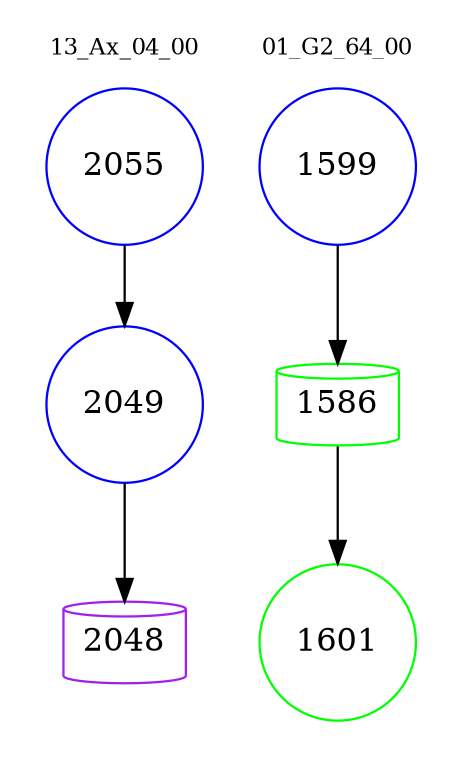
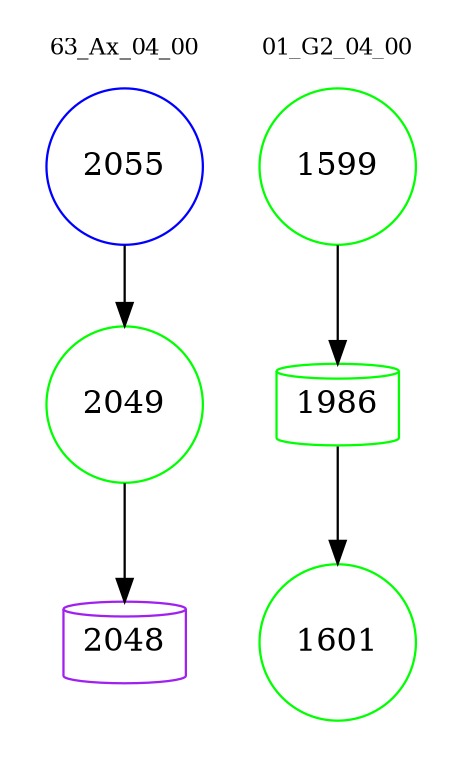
(125, 49) -> (125, 49)
(338, 49) -> (338, 49)
(338, 167) -> (338, 167)
(125, 405) -> (125, 405)
(338, 405) -> (338, 405)
